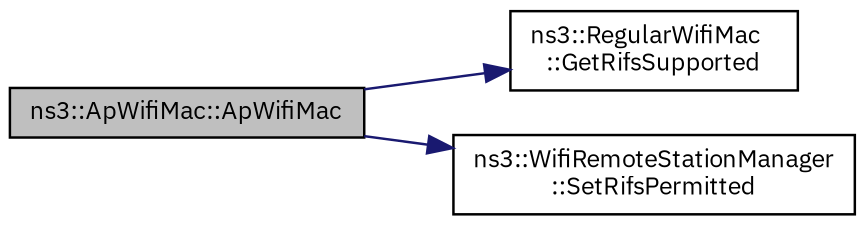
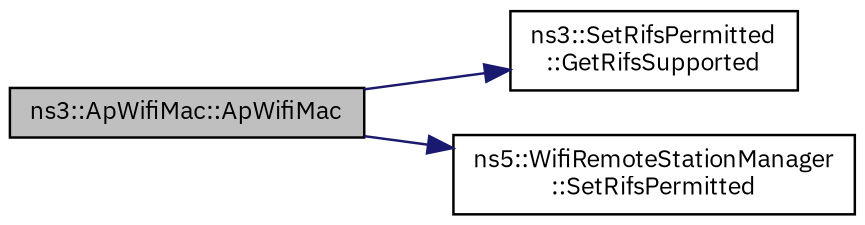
(654, 51) -> (654, 51)
(654, 175) -> (654, 175)
